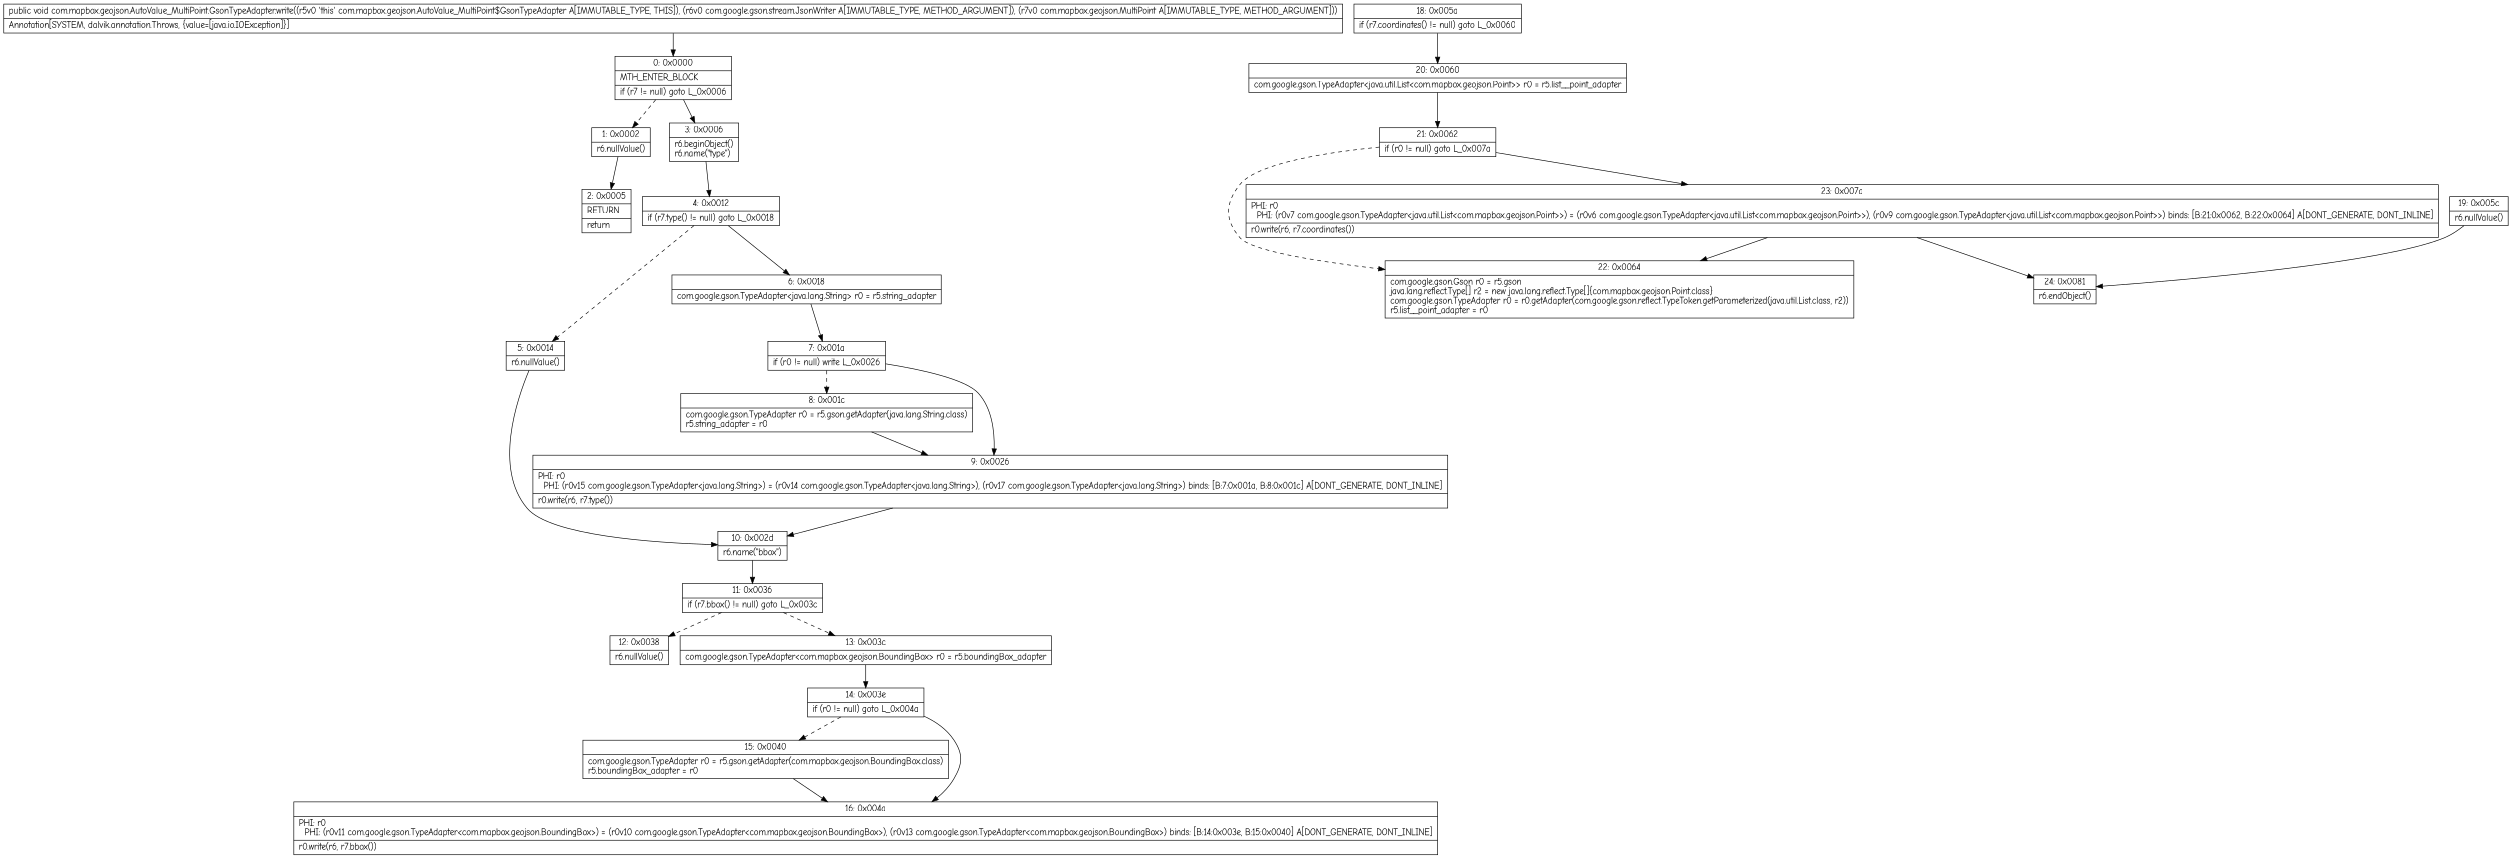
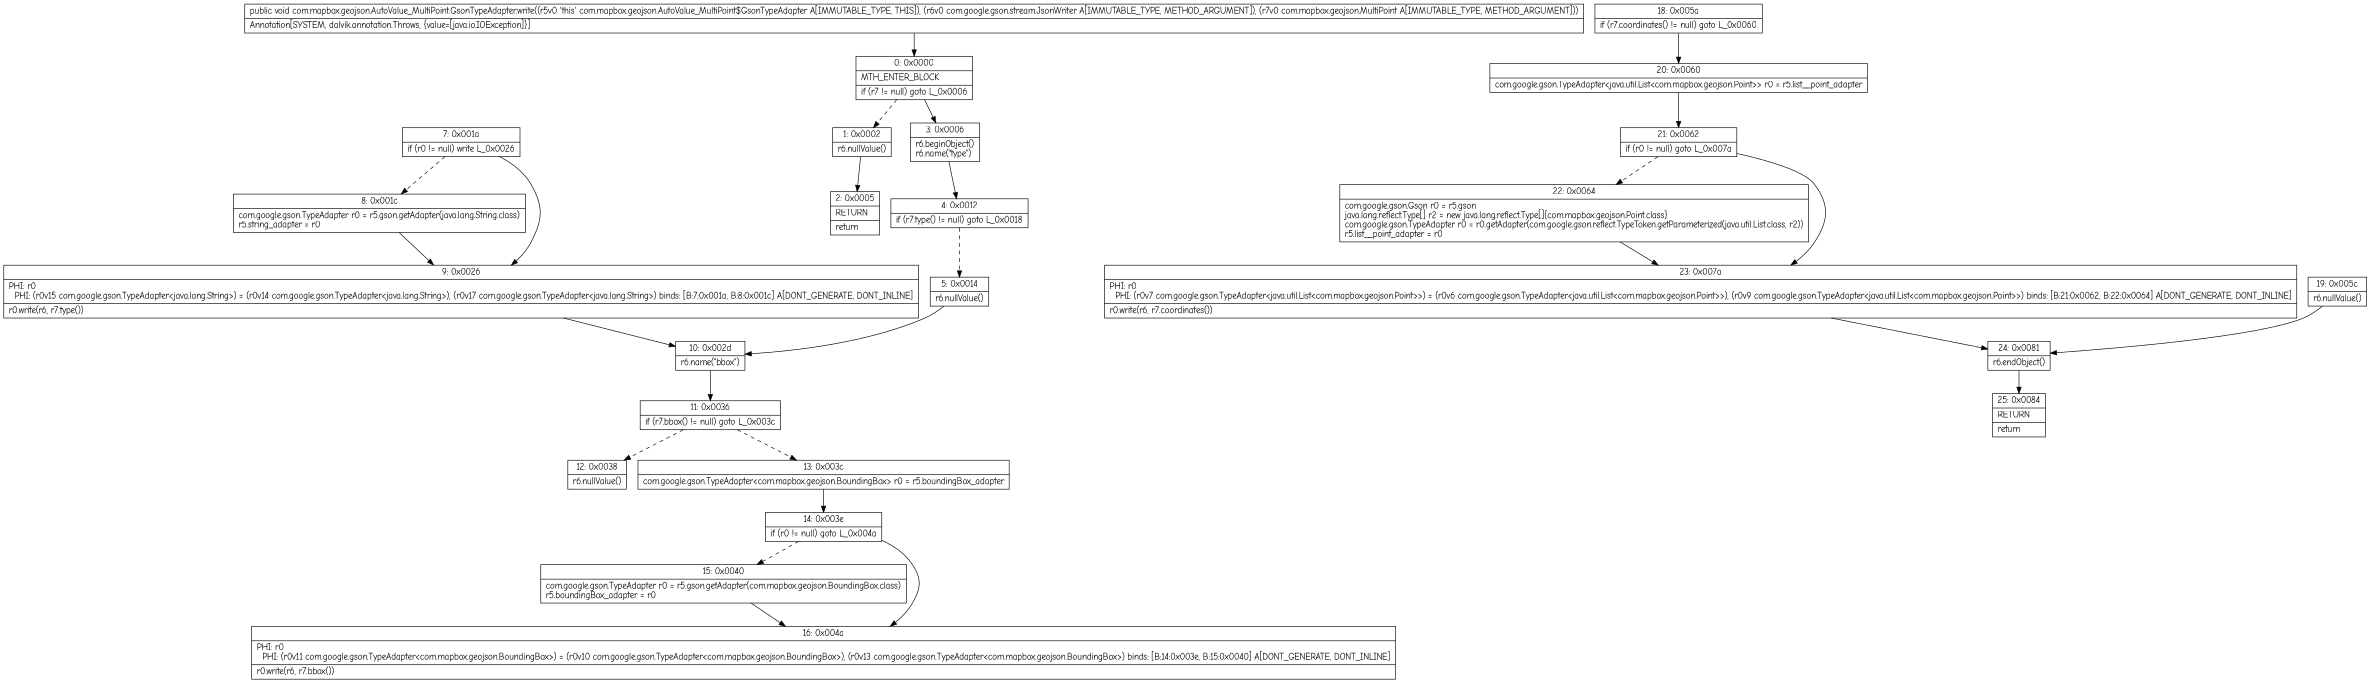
(1737, 248) -> (1636, 252)
(807, 289) -> none
none -> (2019, 415)
